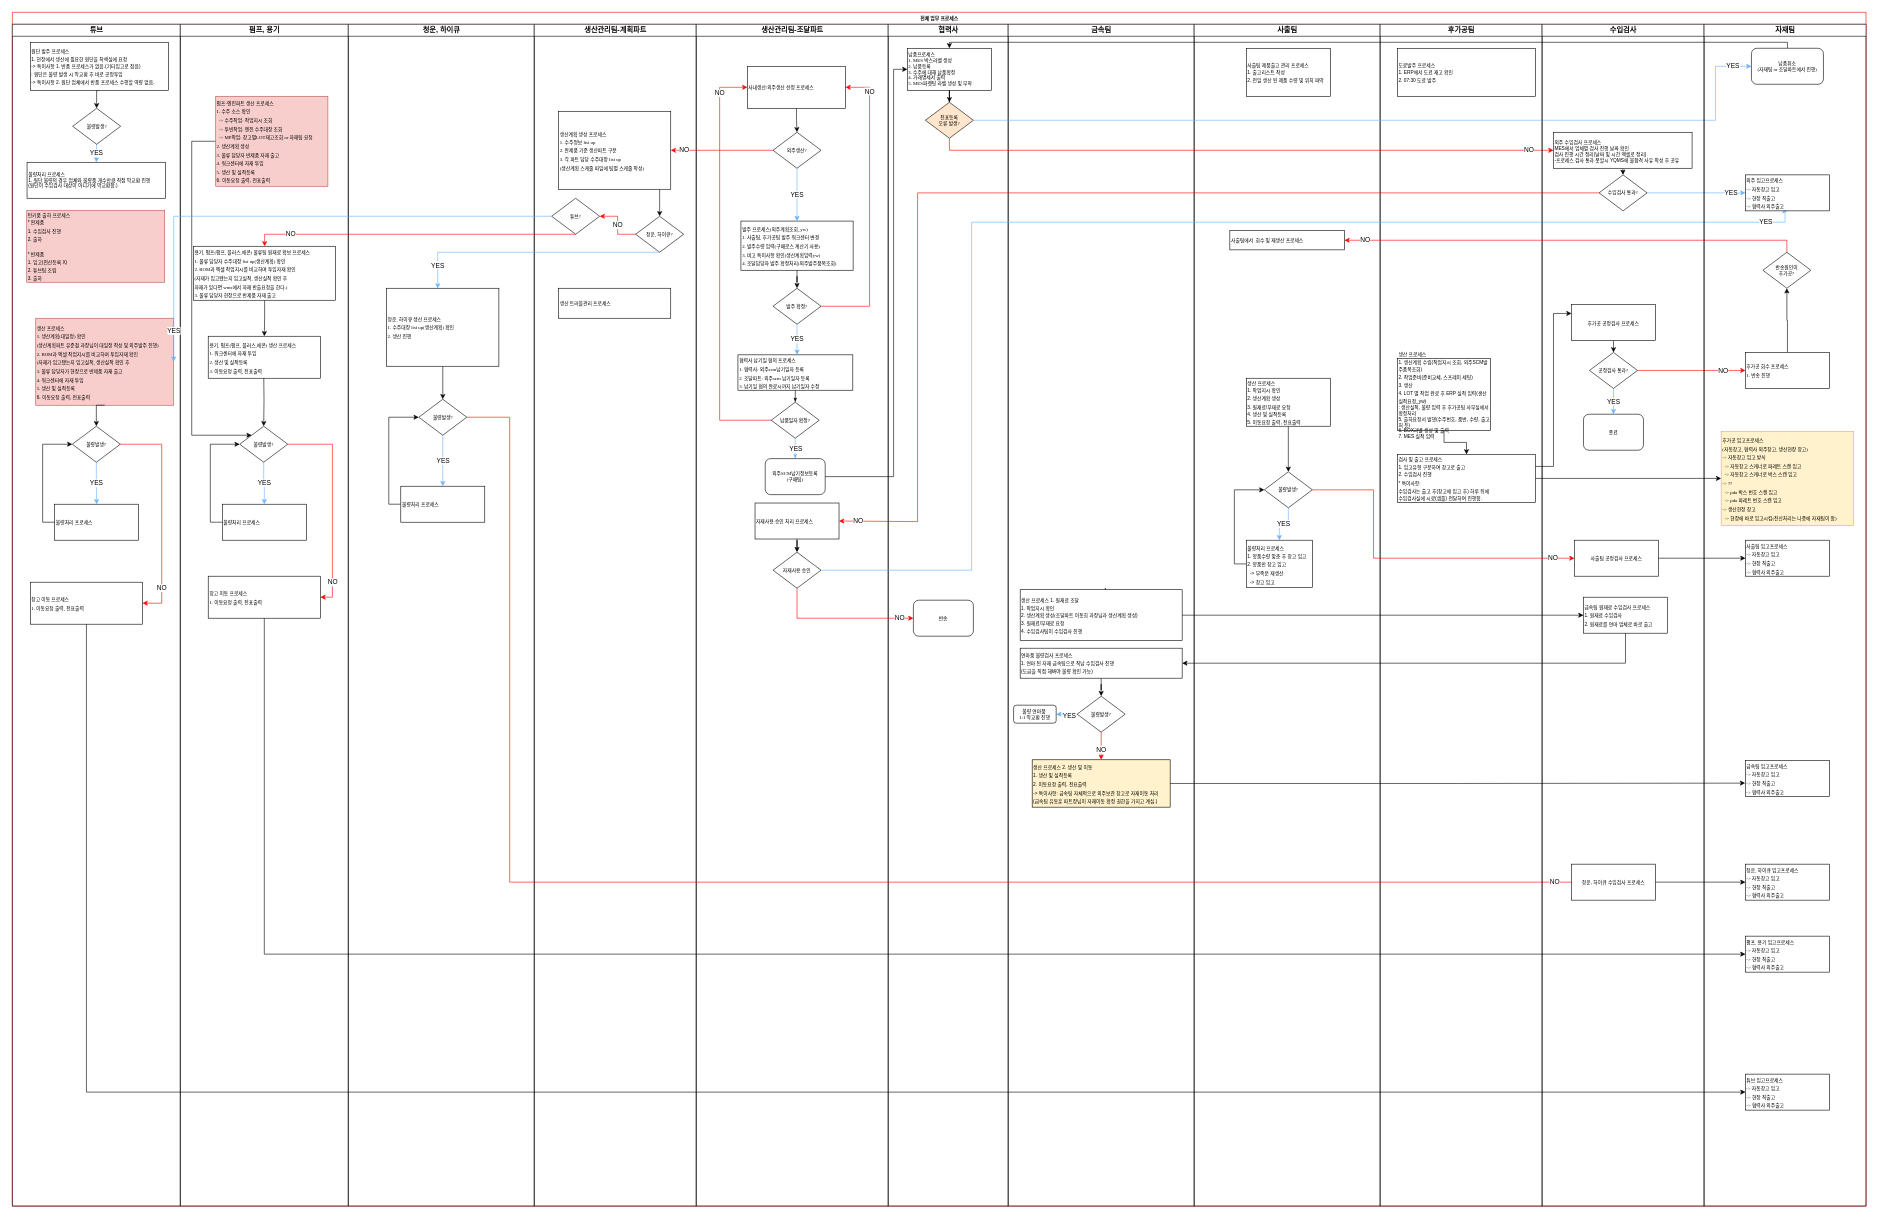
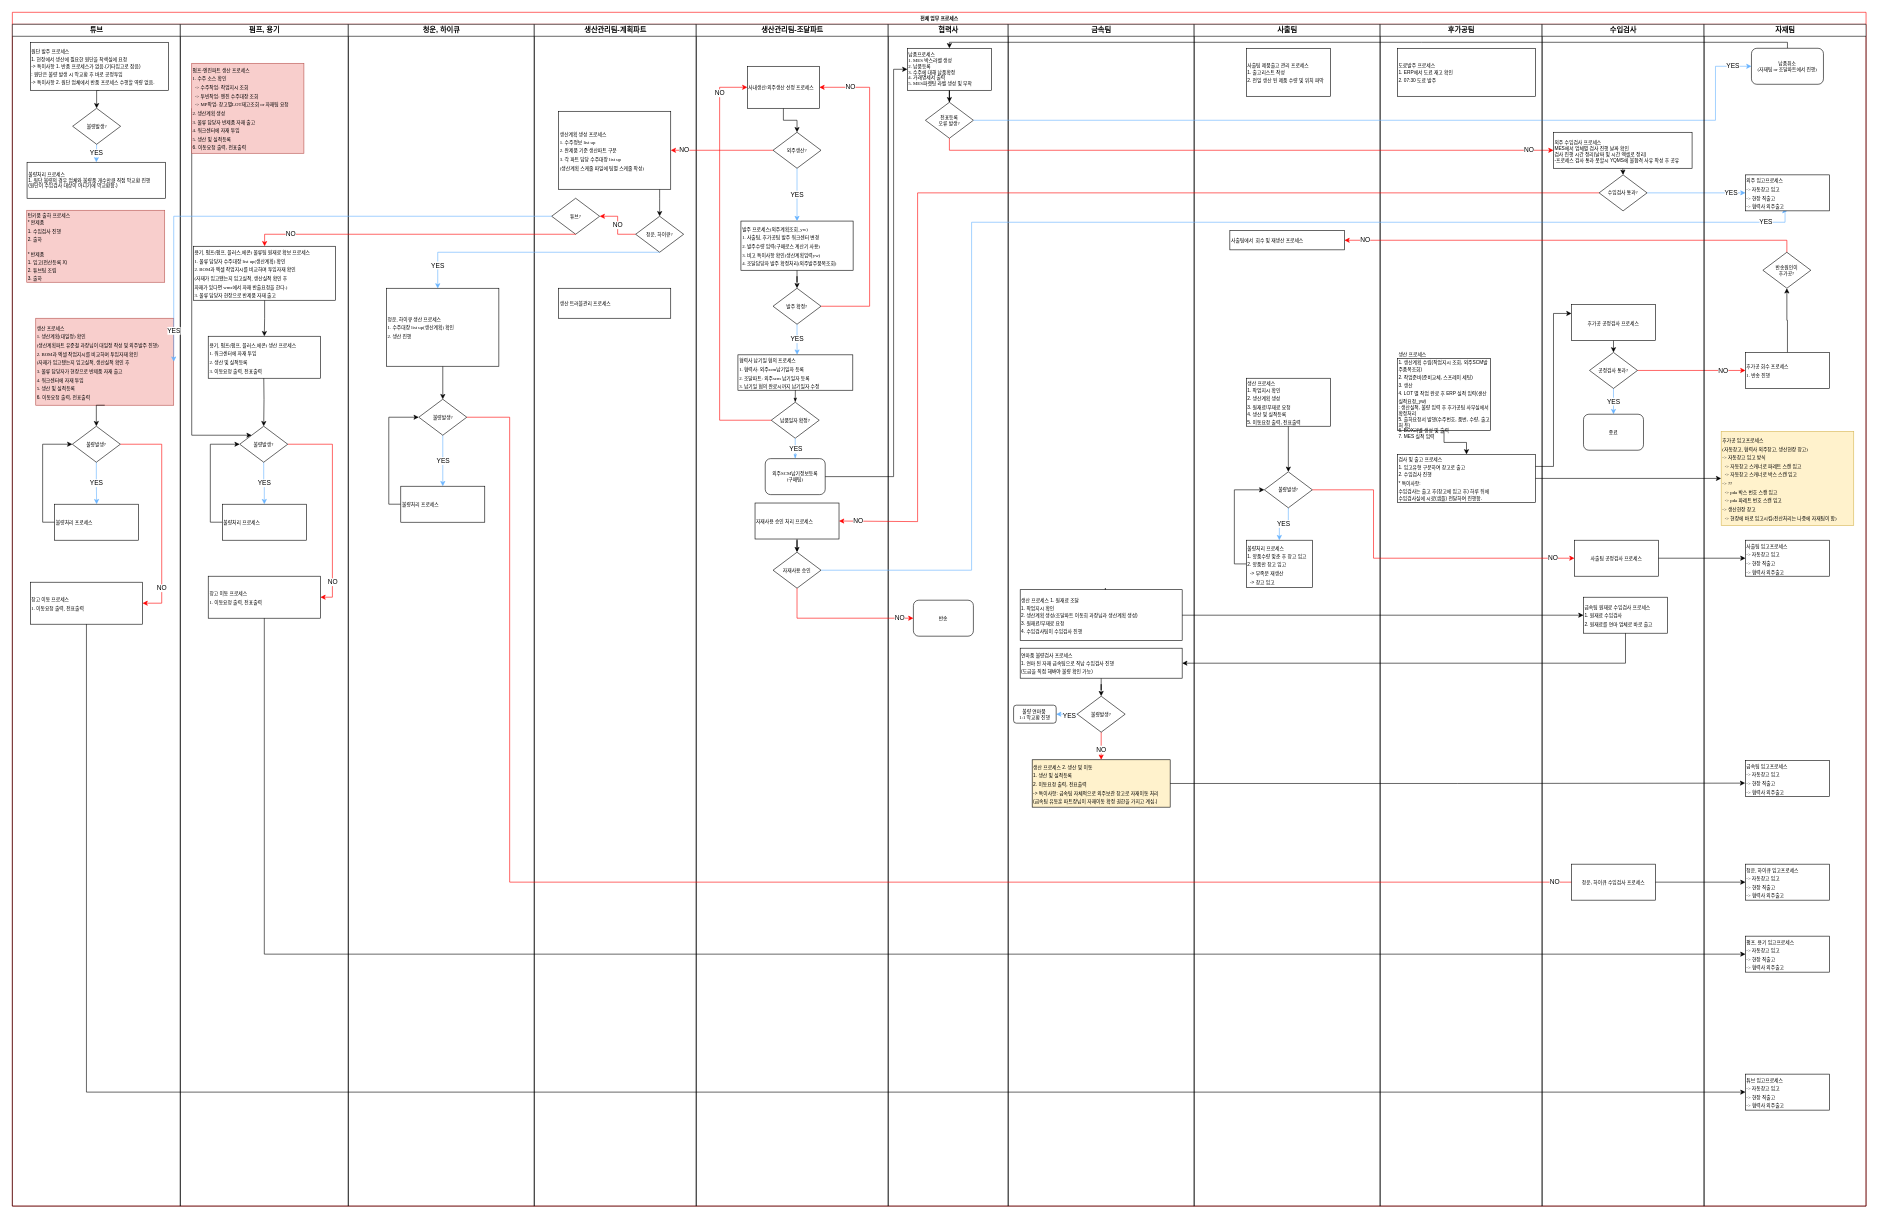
(797, 87) -> (783, 87)
(950, 120) -> (950, 120)
(272, 141) -> (248, 108)
